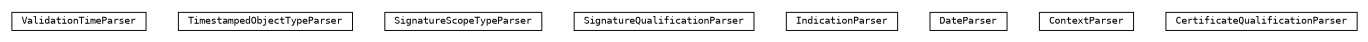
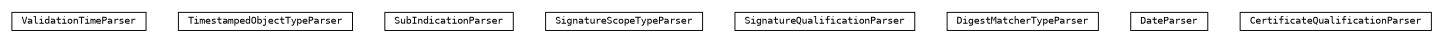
none -> (449, 21)
(842, 21) -> none
none -> (1022, 21)
(1086, 21) -> none
